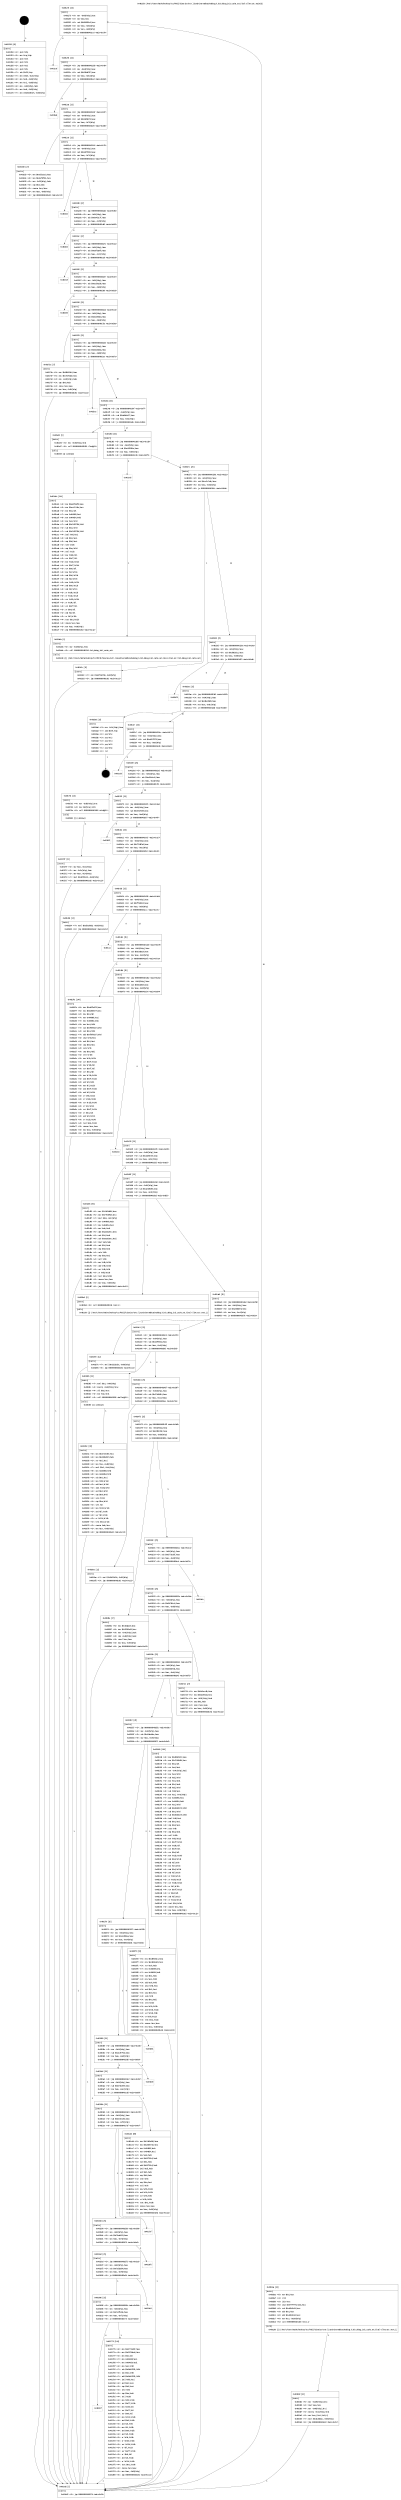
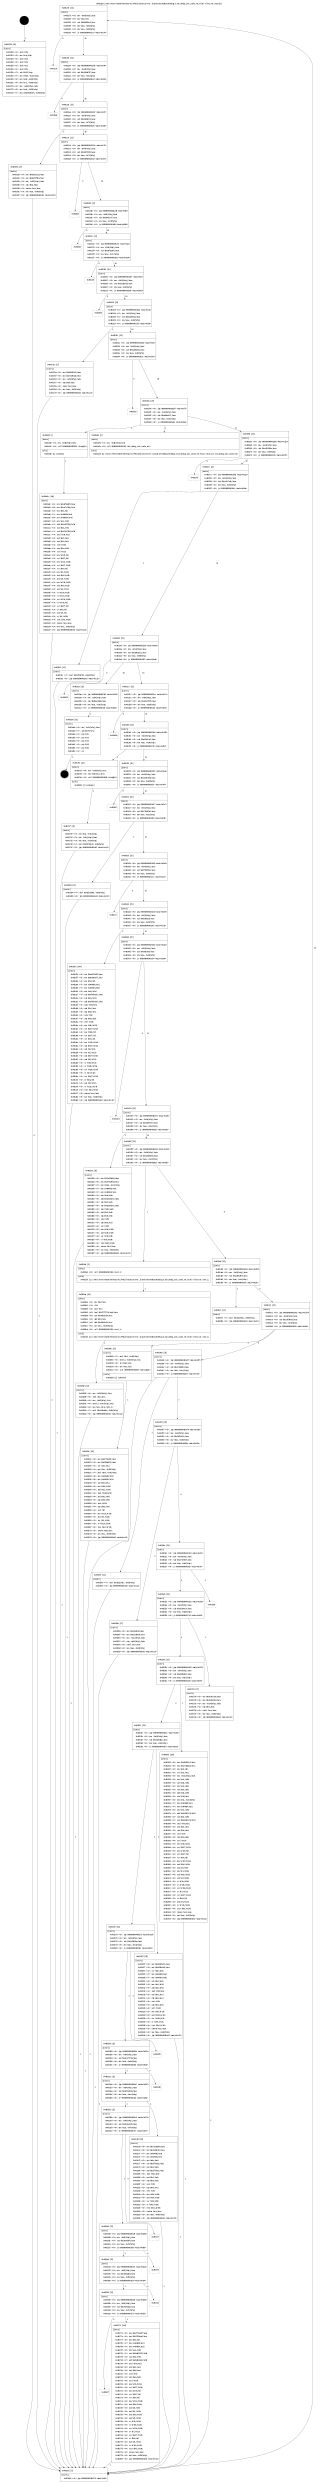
(127, 558) -> (164, 428)
(178, 716) -> (140, 673)
none -> (144, 1287)
(77, 1922) -> (89, 1909)
